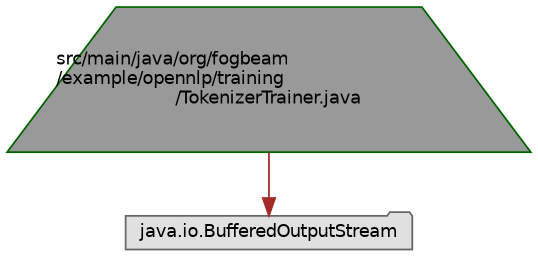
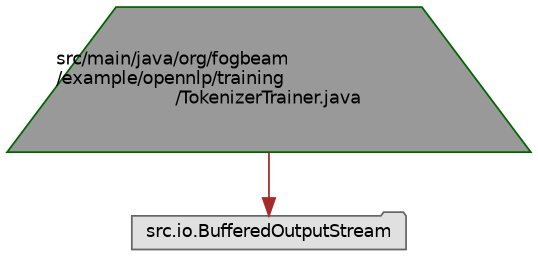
(269, 233) -> (269, 233)
